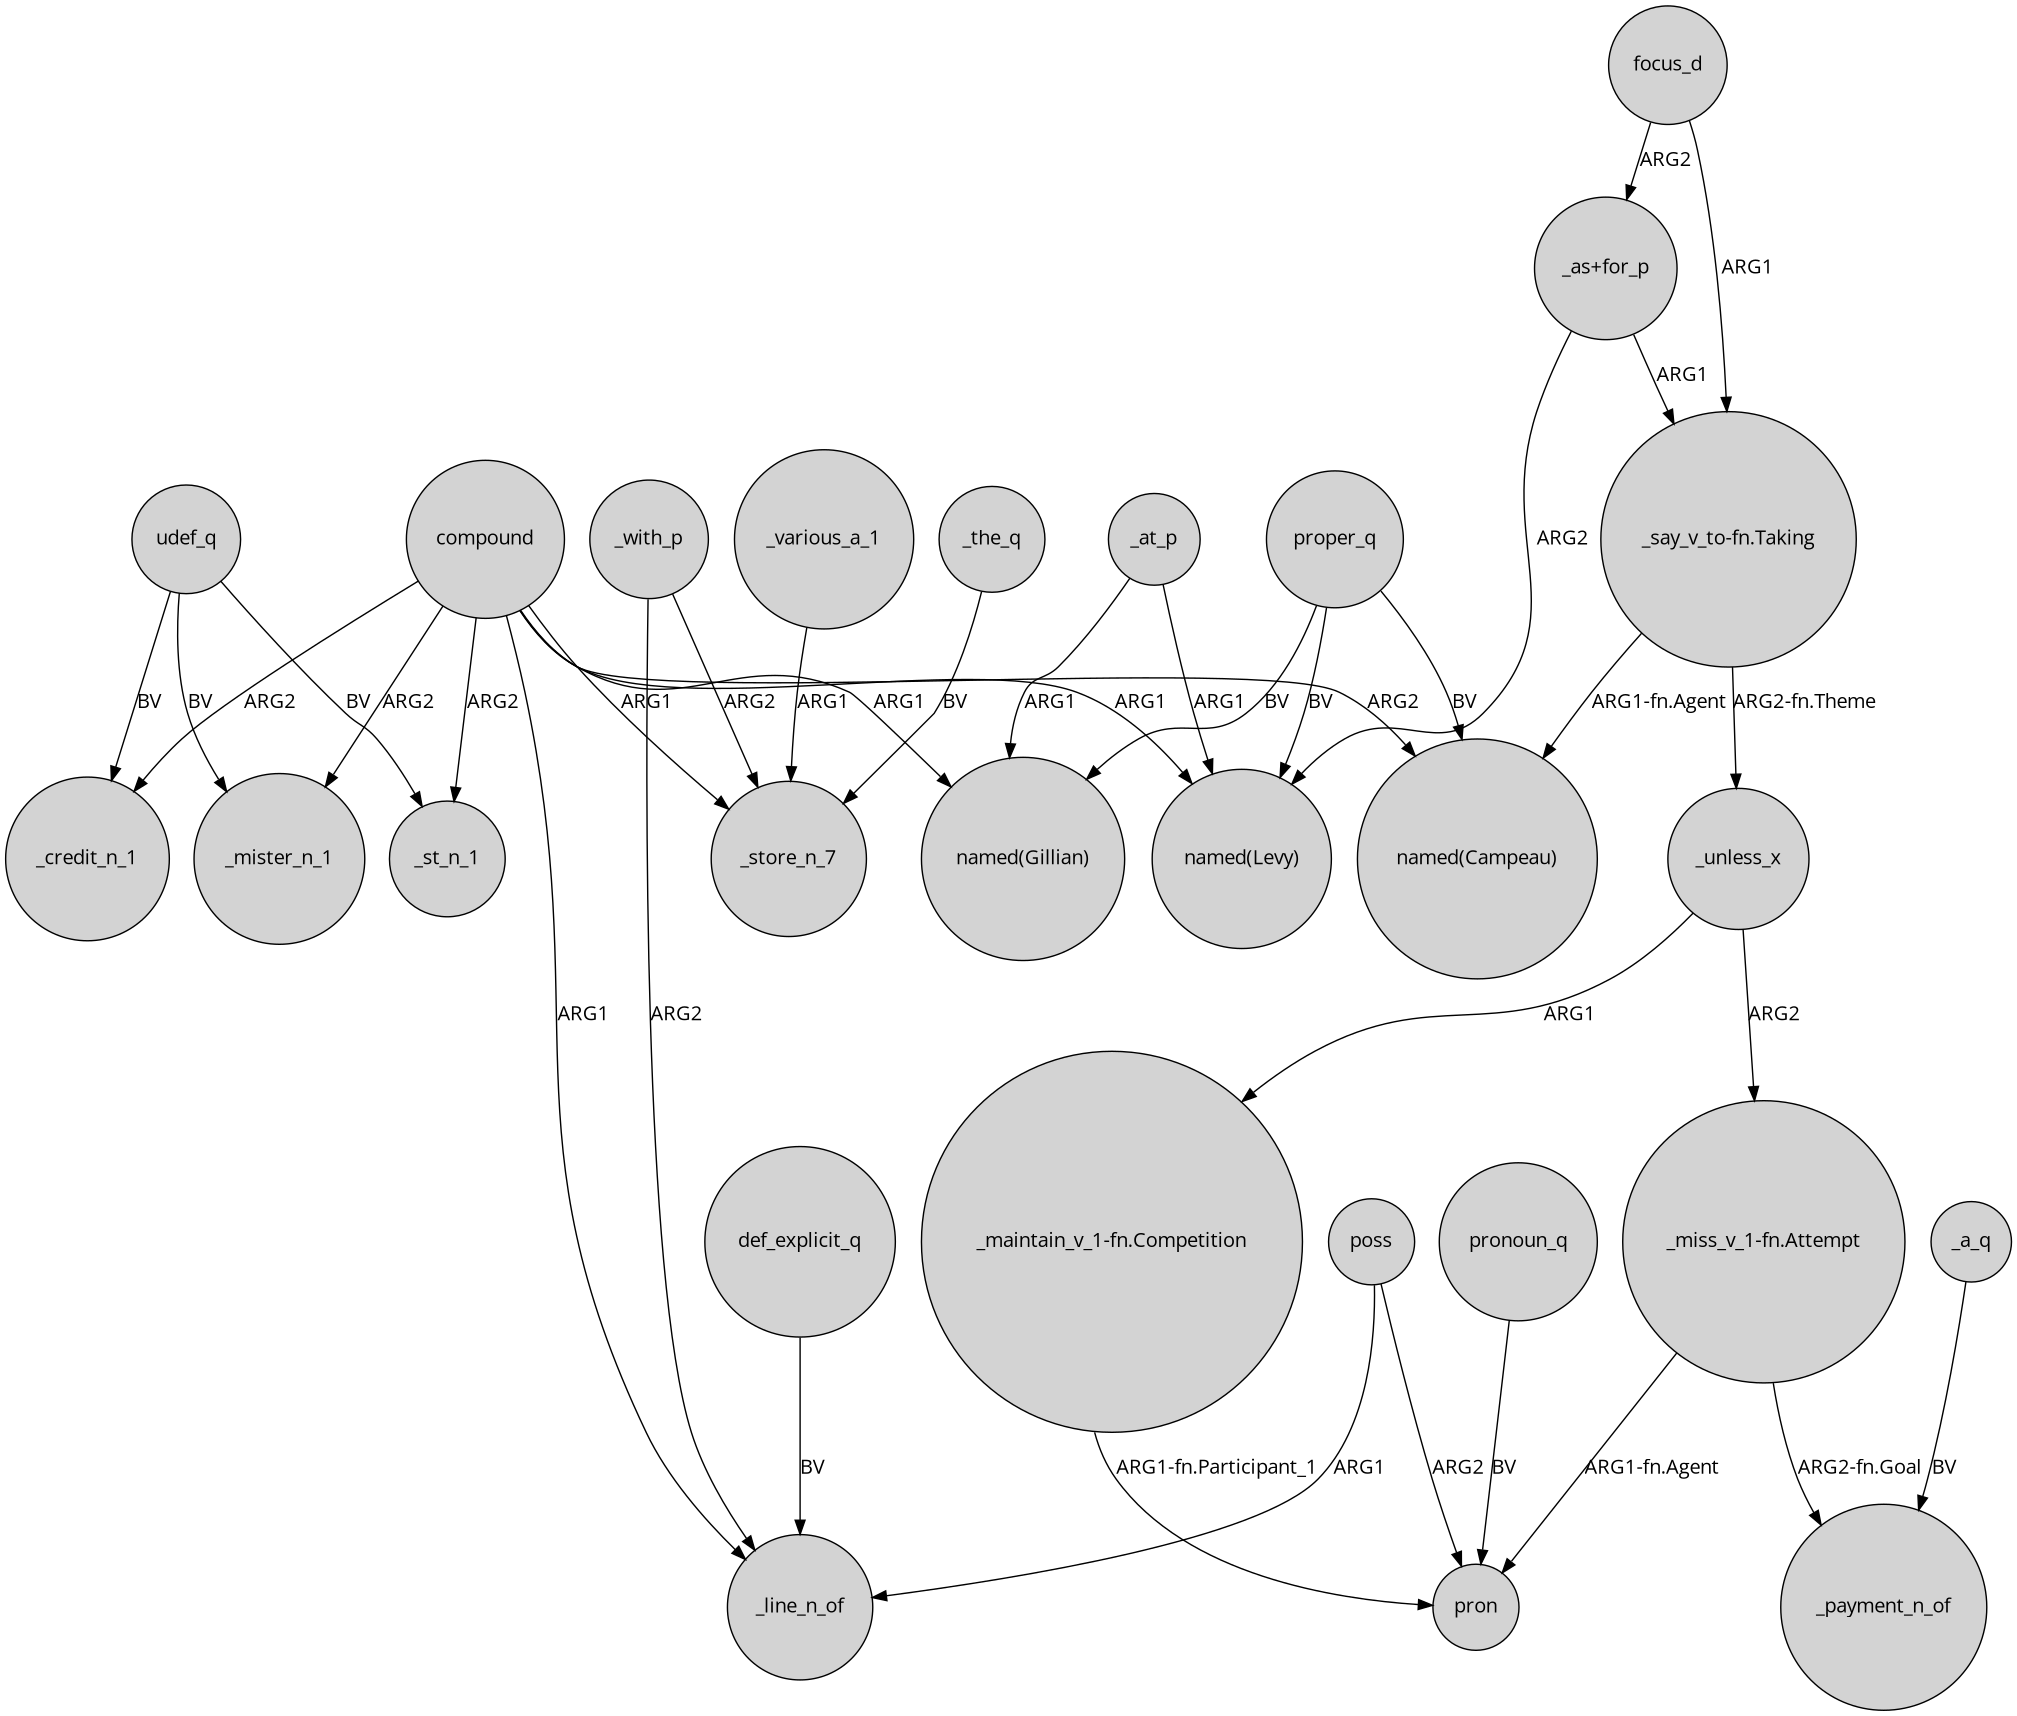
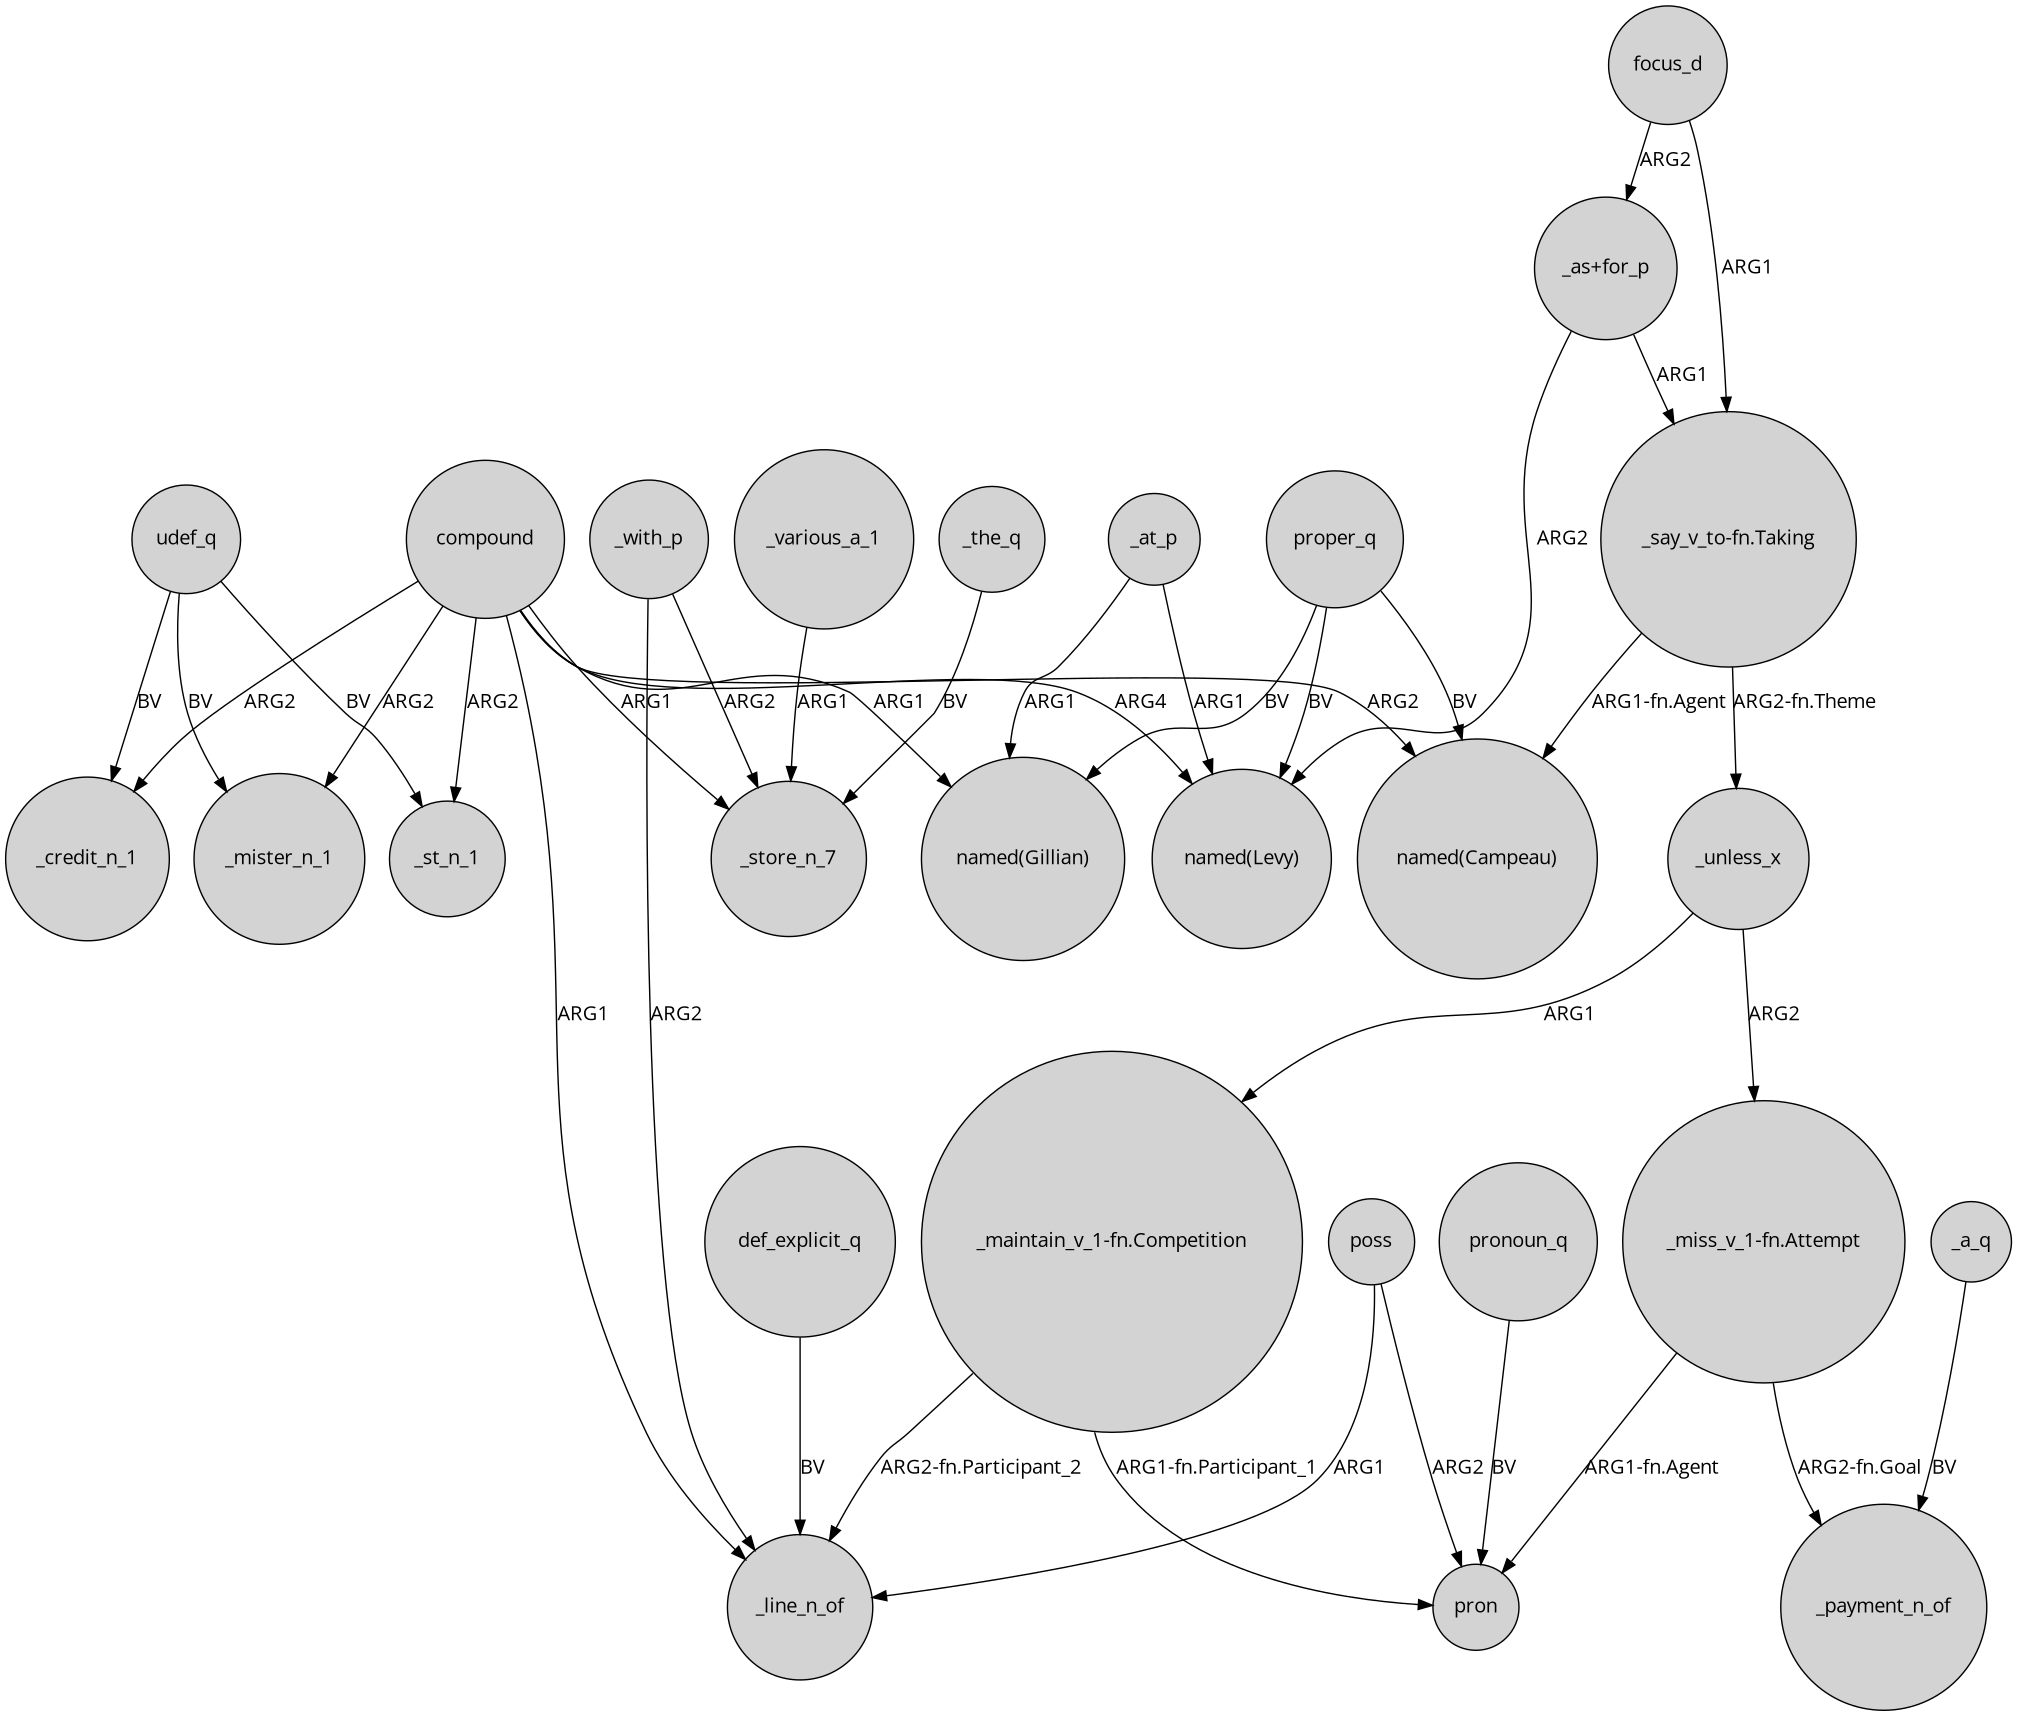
(1141, 703) -> (1141, 703)
none -> (896, 1443)
